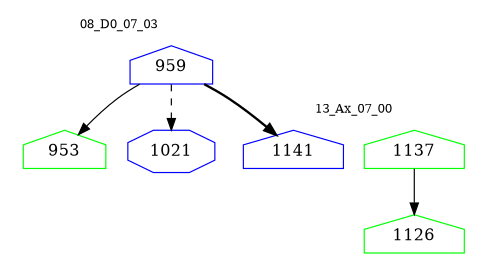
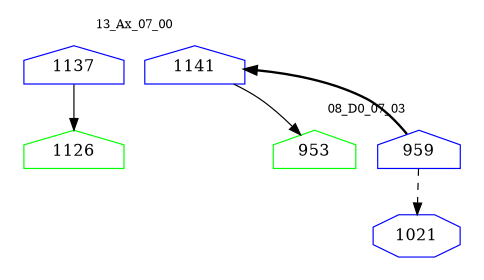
(112, 103) -> (272, 108)
(414, 151) -> (74, 67)
